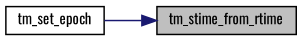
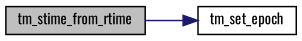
(123, 21) -> (164, 21)
